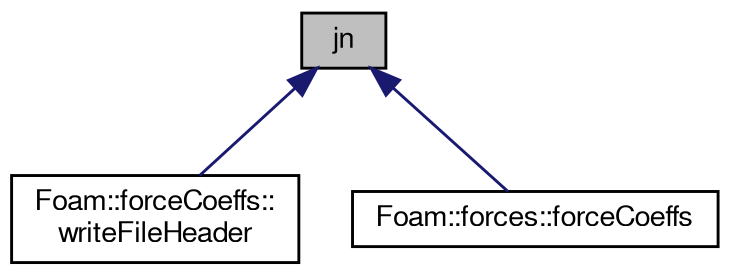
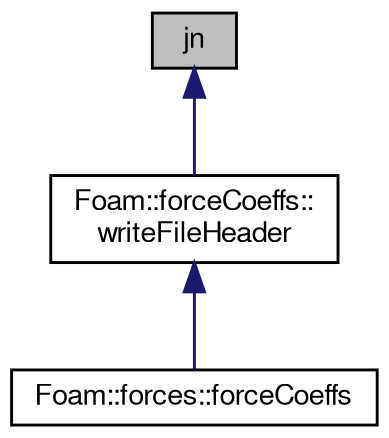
(451, 140) -> (194, 331)
